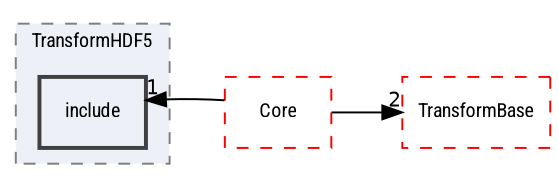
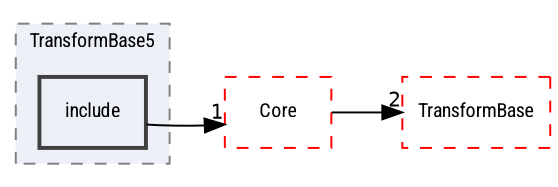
(93, 42) -> (93, 42)
(195, 99) -> (183, 126)
